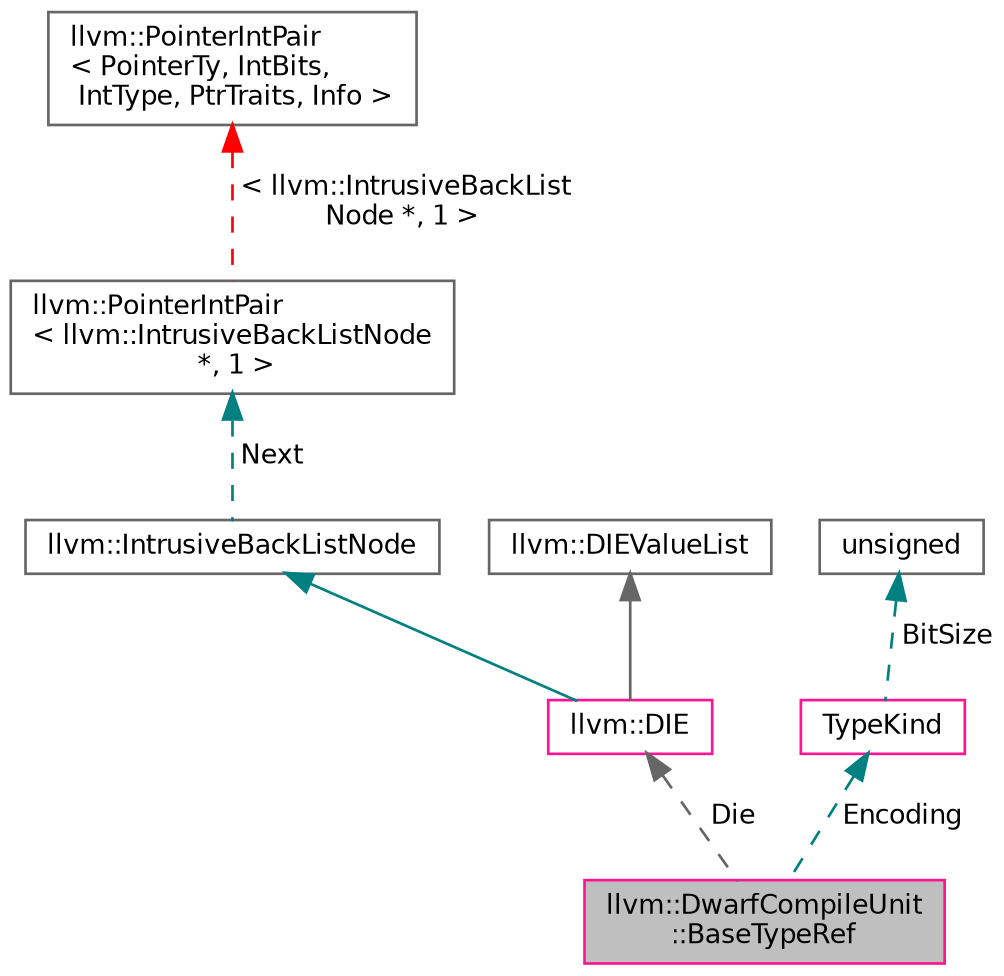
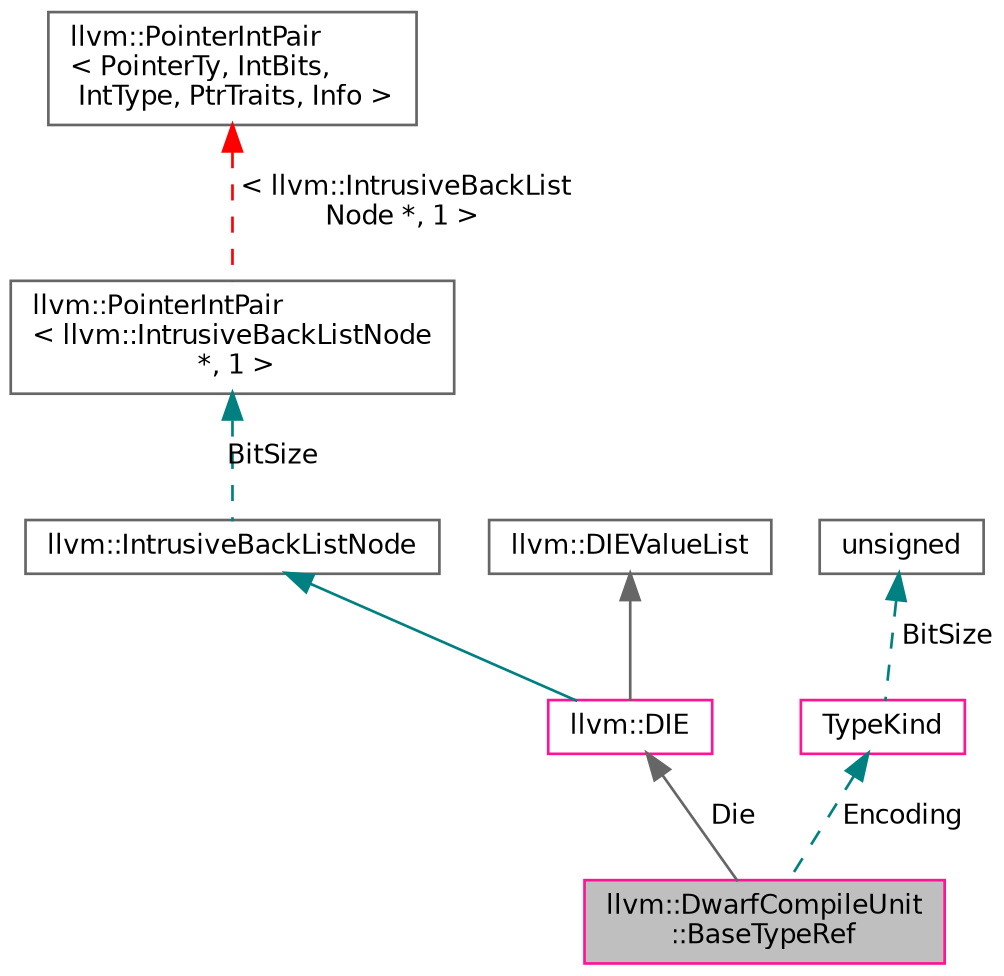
(269, 457) -> (269, 457)
(700, 828) -> (700, 828)
